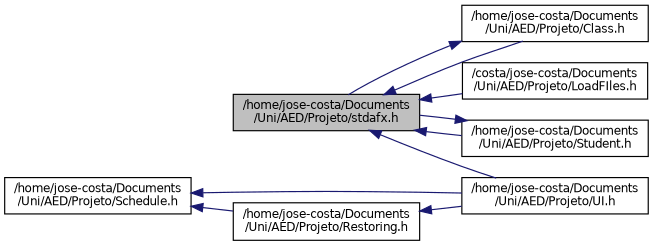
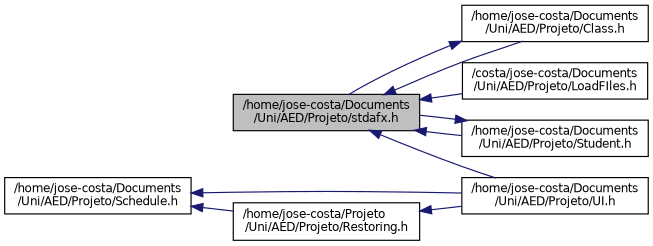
(326, 222) -> (326, 222)
